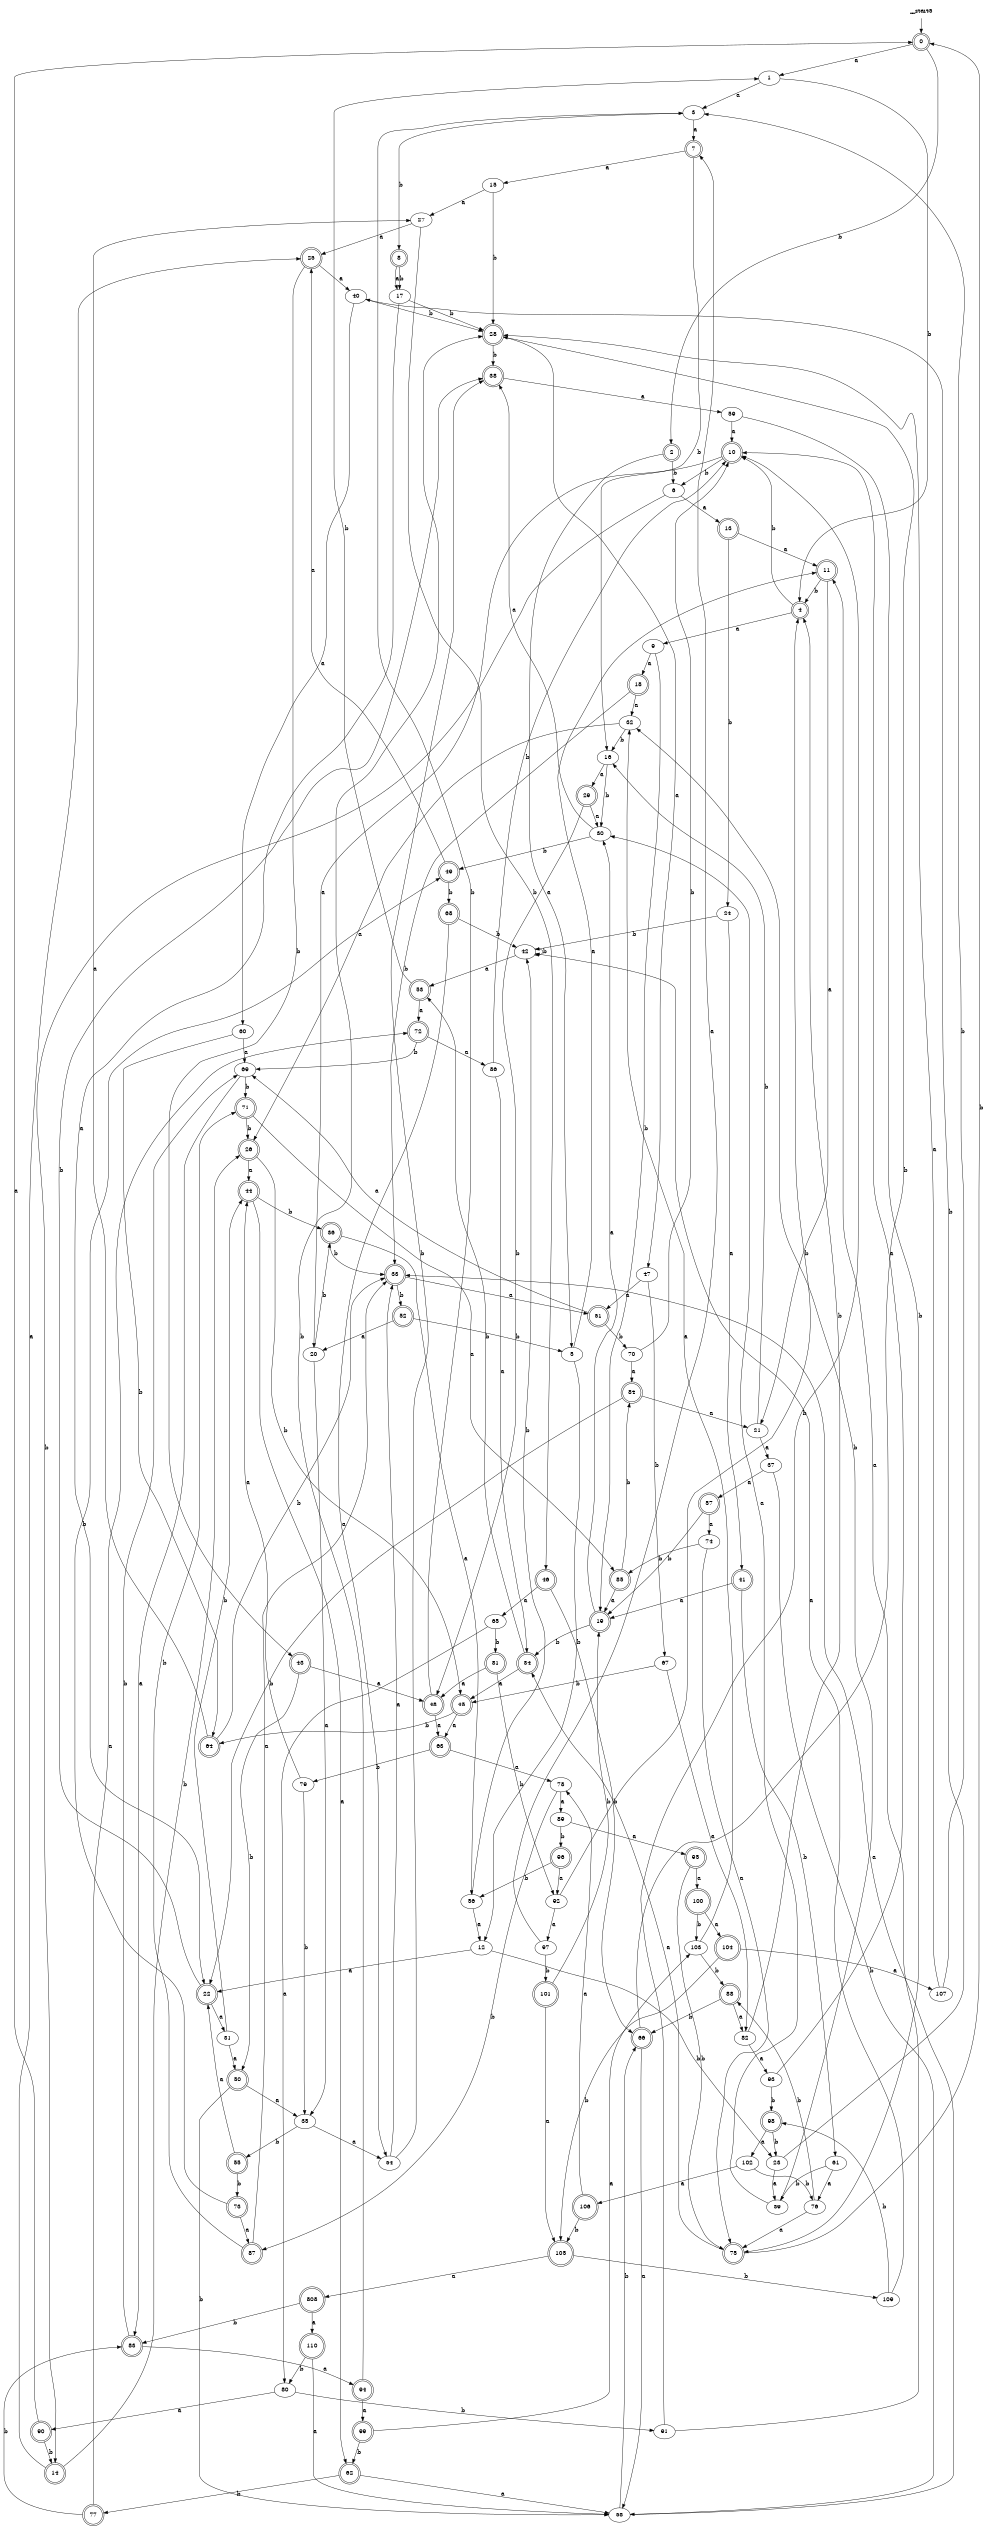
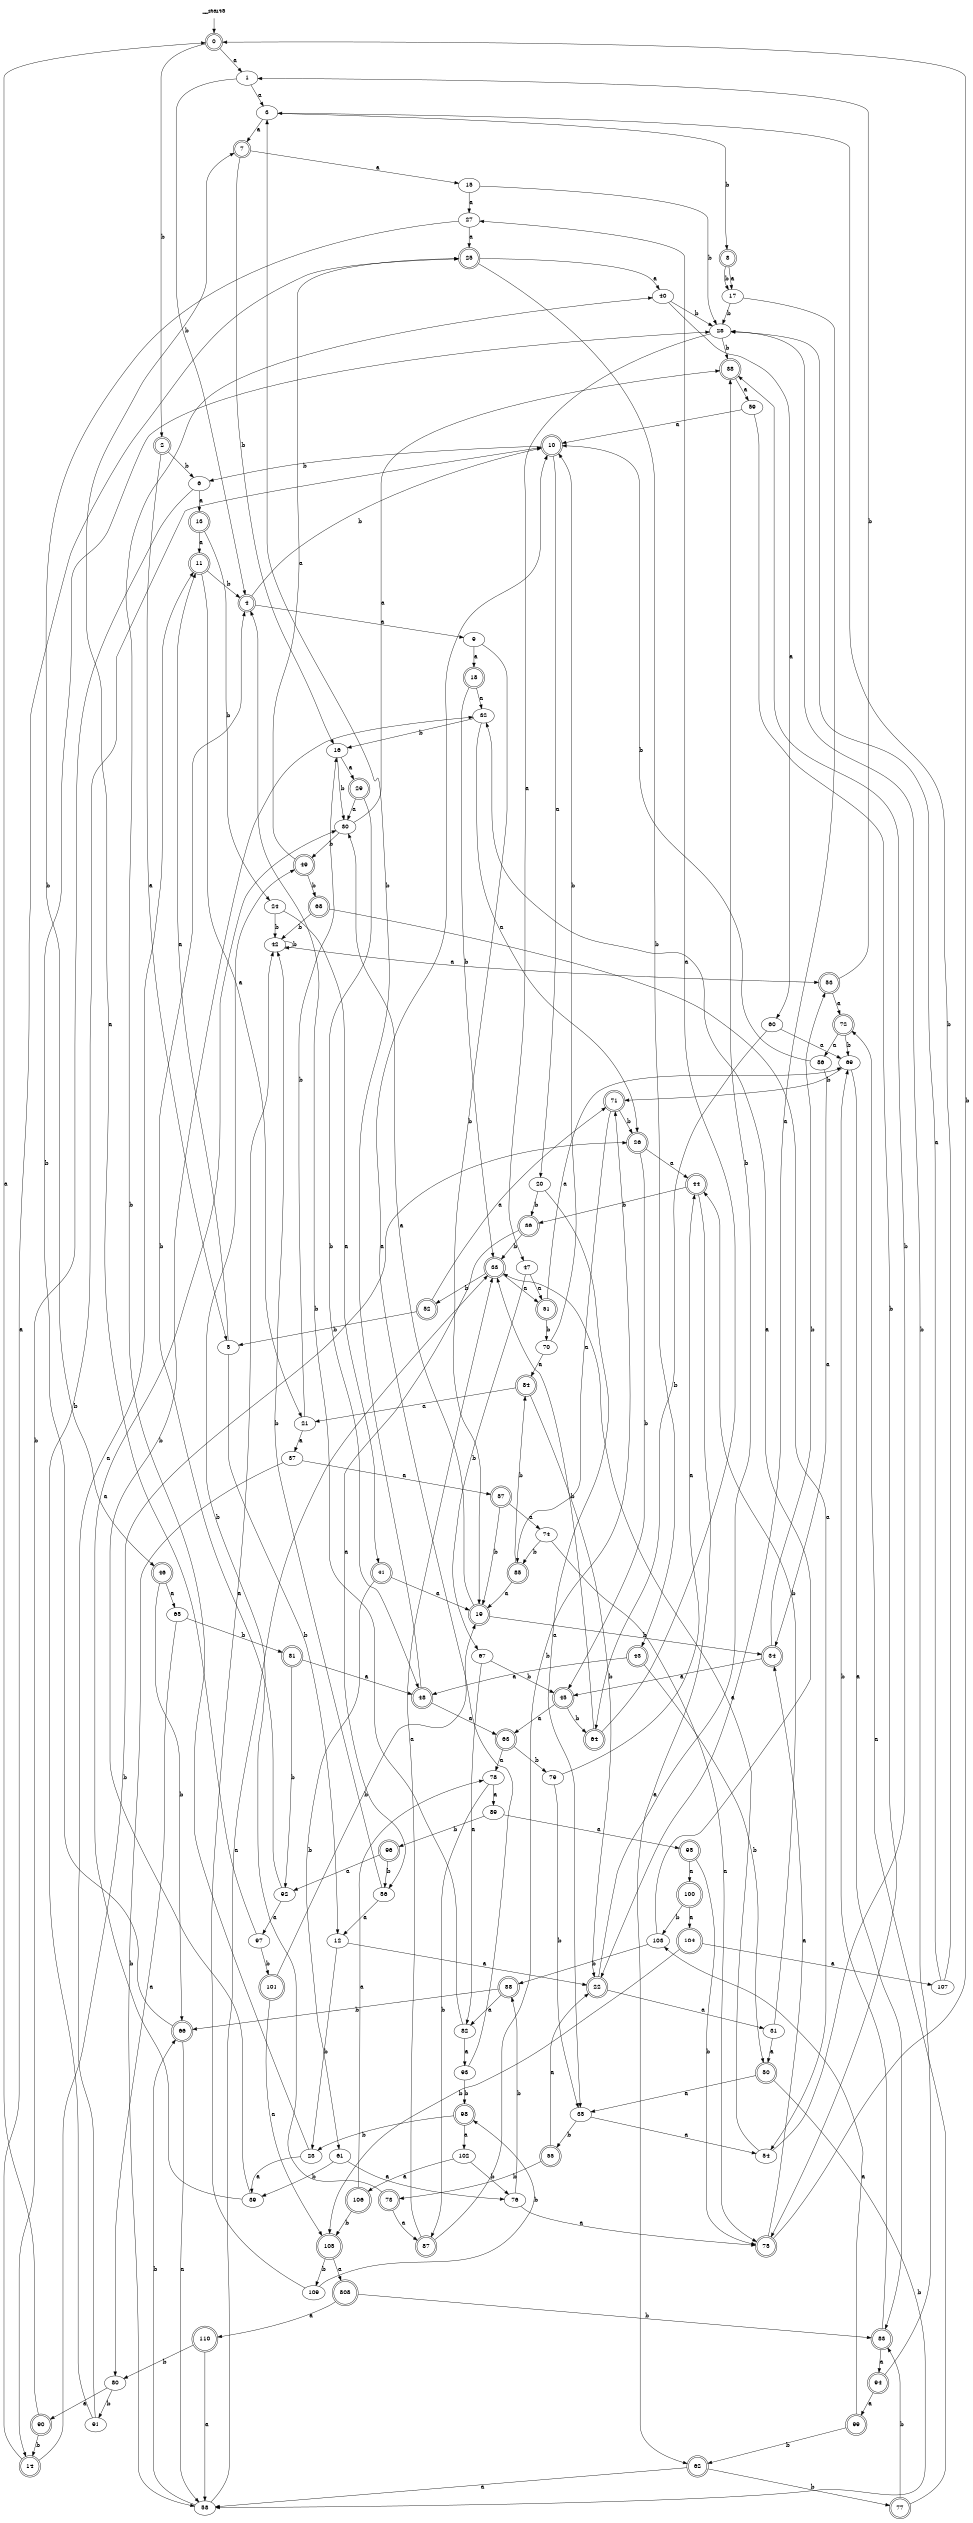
(493, 335) -> (720, 331)
(360, 1335) -> (505, 1194)
